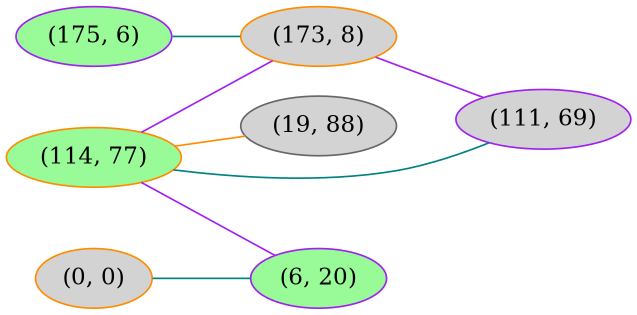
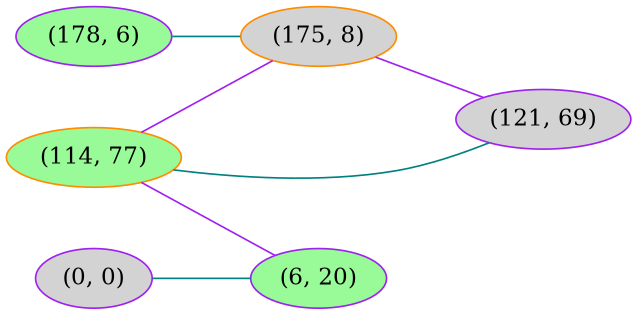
(94, 36) -> (94, 36)
(319, 36) -> (319, 36)
(543, 119) -> (543, 119)
(319, 126) -> none
(94, 278) -> (94, 278)
